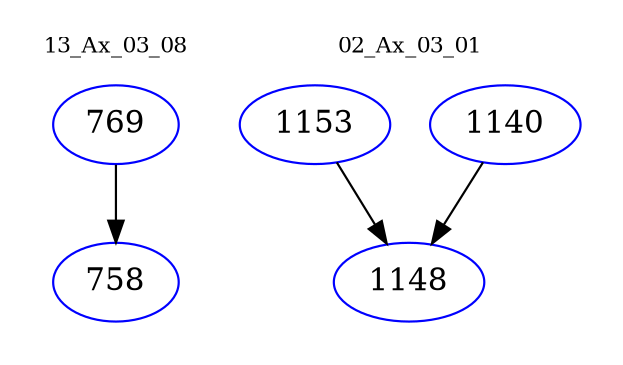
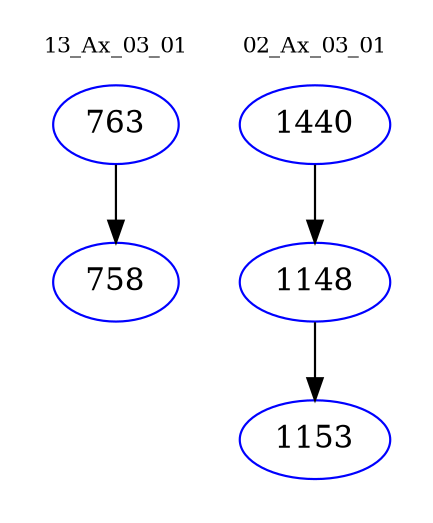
(116, 47) -> (116, 47)
(116, 125) -> (116, 125)
(505, 125) -> (315, 125)
(356, 194) -> (315, 350)
